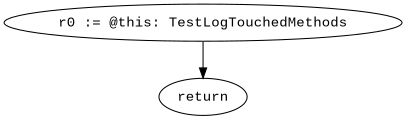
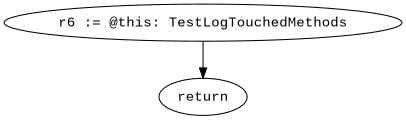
(203, 23) -> (203, 23)
